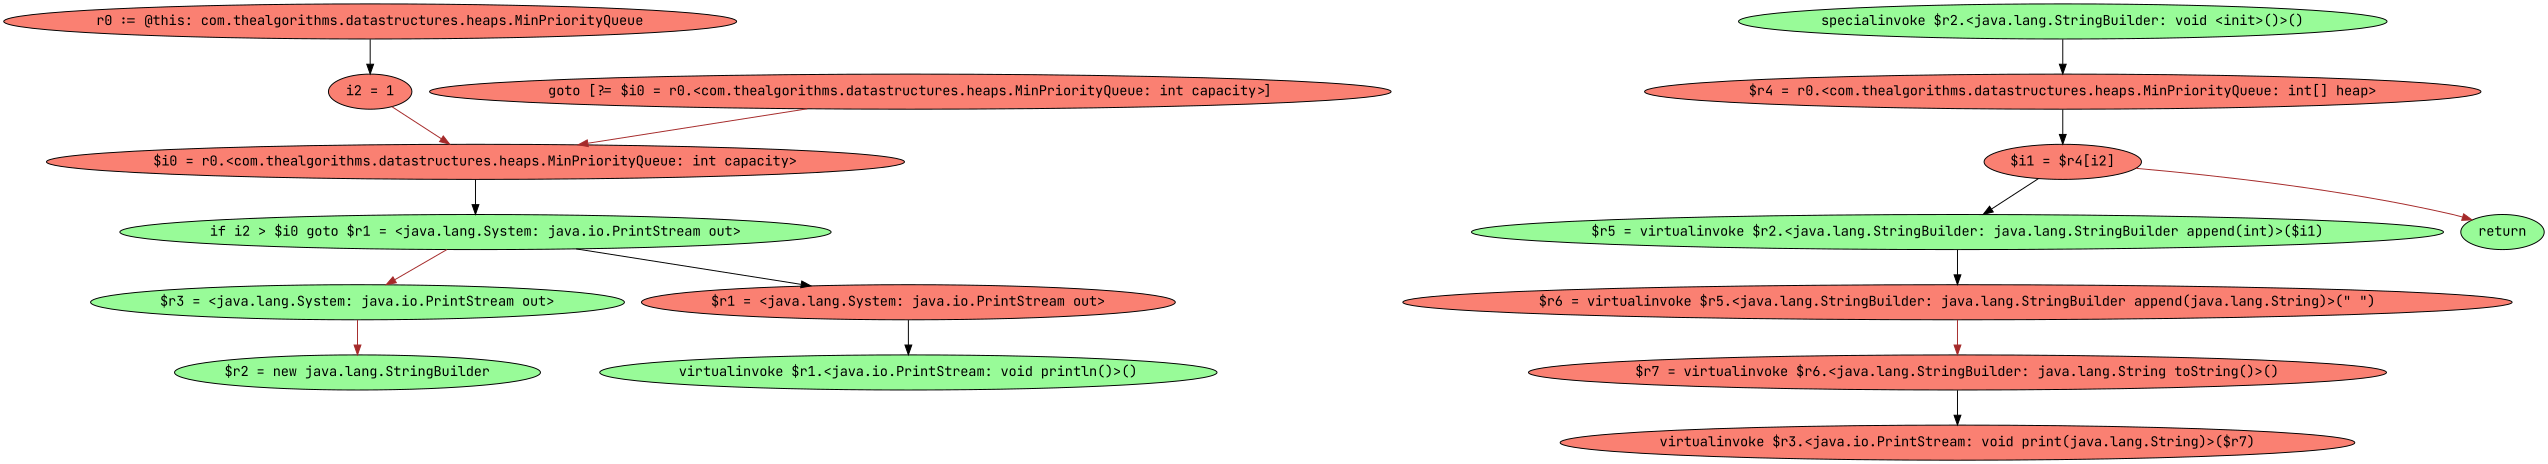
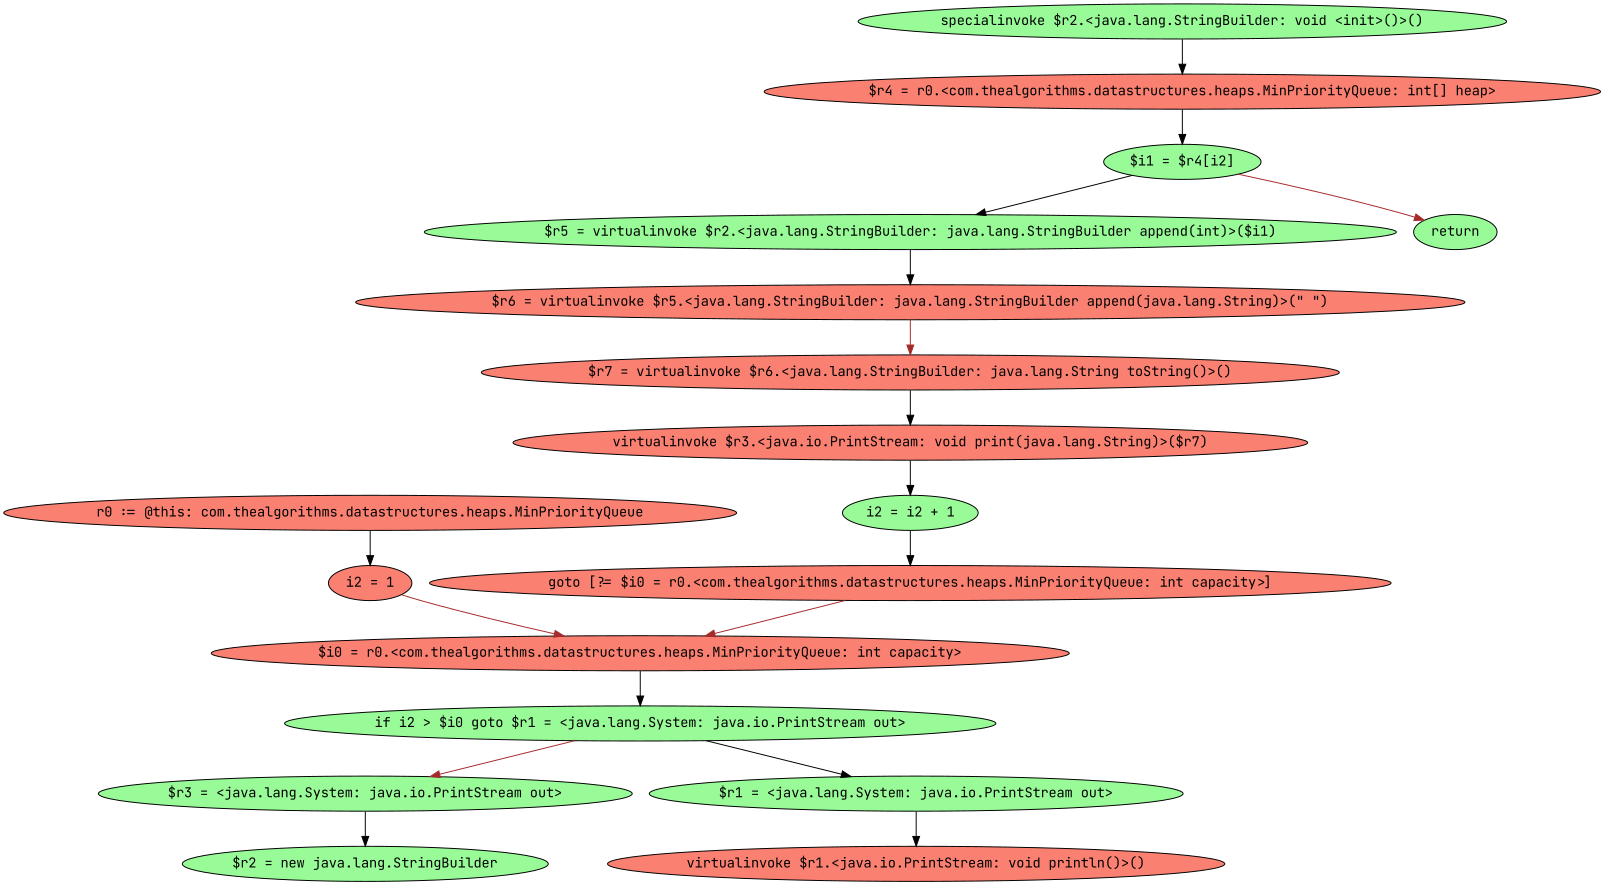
(2063, 162) -> (1182, 162)
(908, 302) -> (916, 794)
(358, 333) -> (365, 824)
(908, 372) -> (916, 864)
none -> (910, 513)
